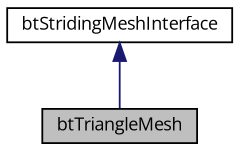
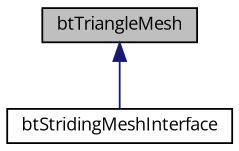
(120, 85) -> (120, 85)
